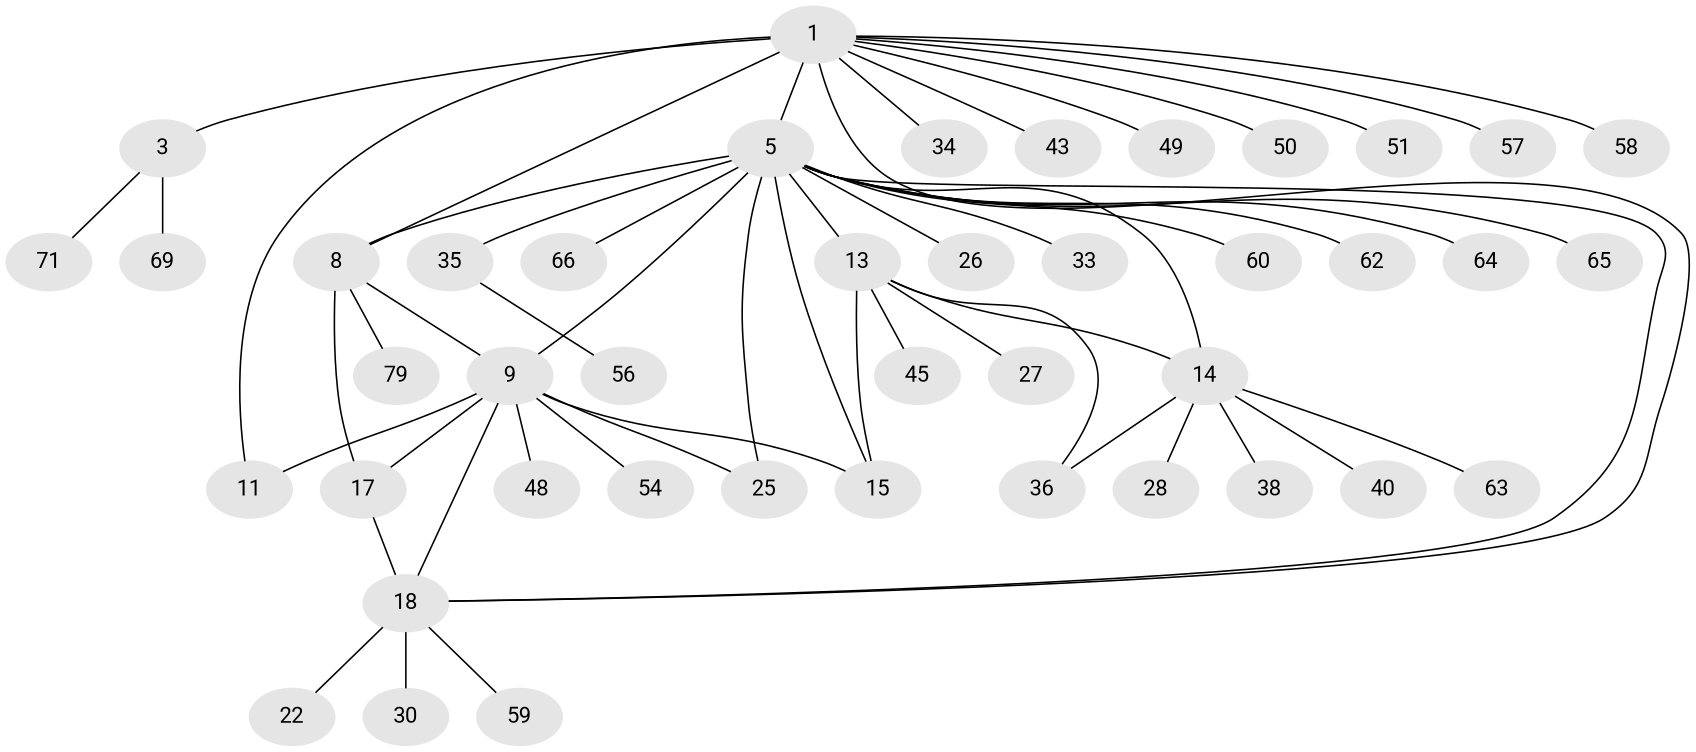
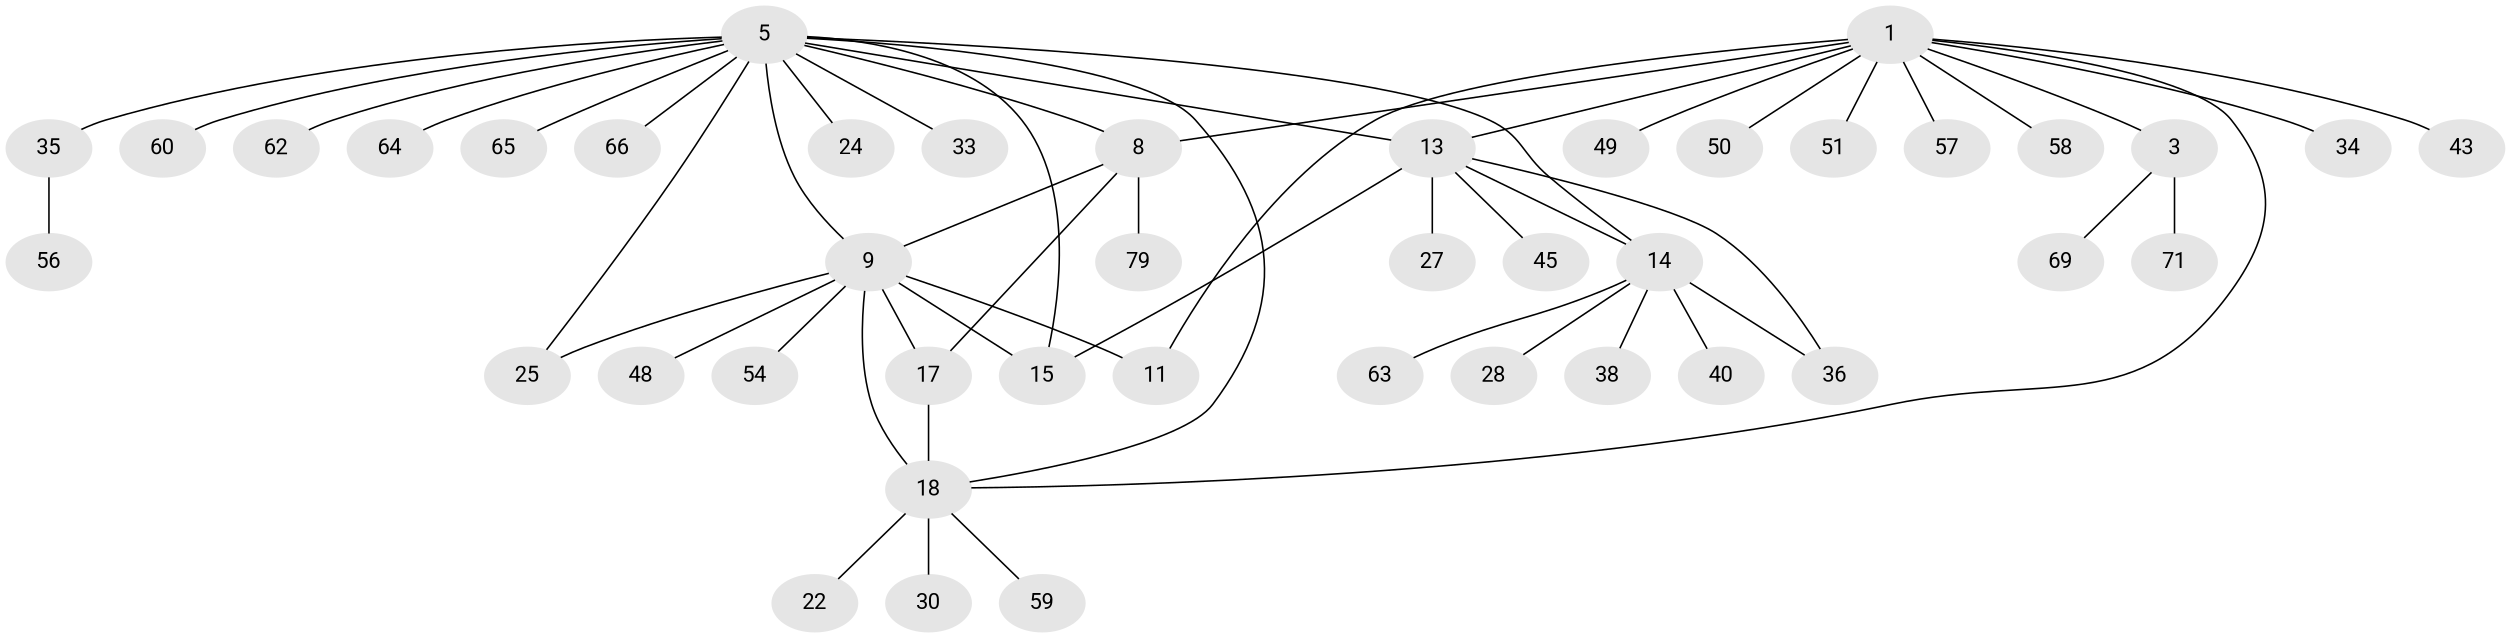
(792, 91) -> (1661, 92)
(971, 262) -> (851, 148)
